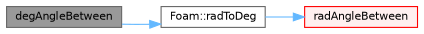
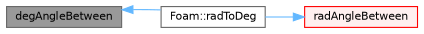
(136, 24) -> (147, 10)
